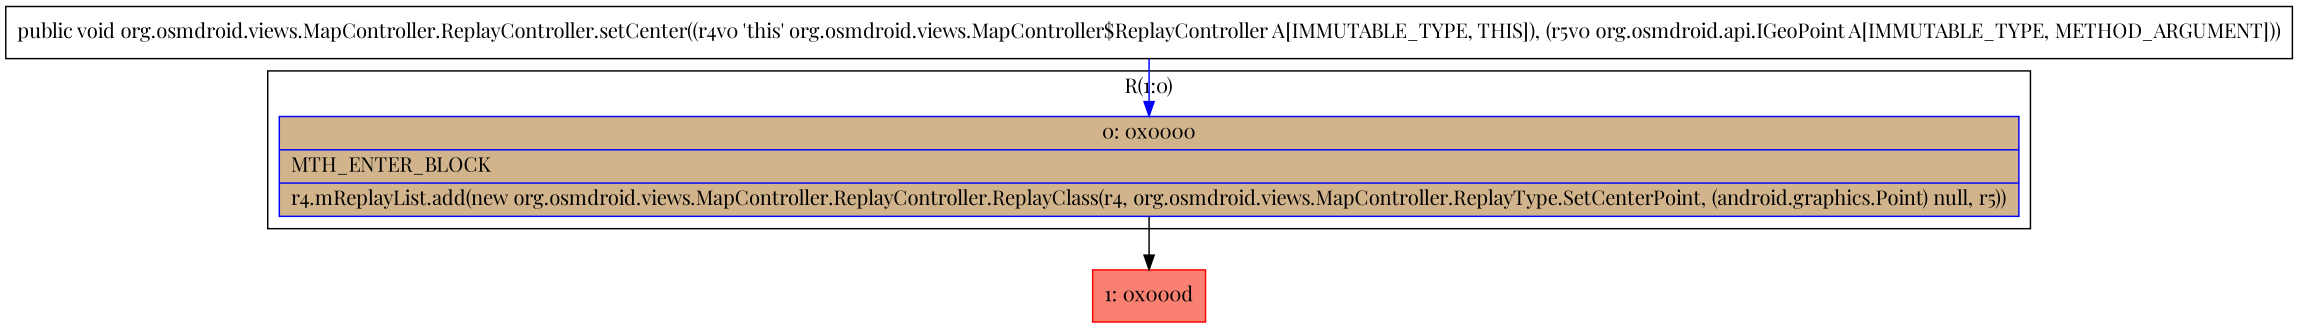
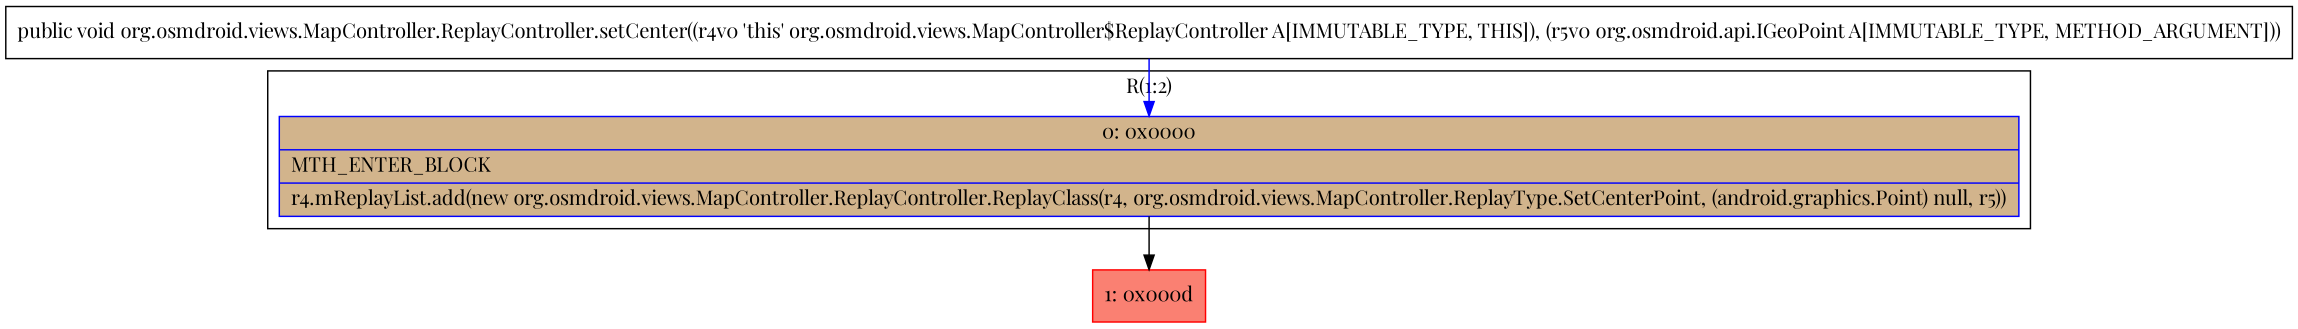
(1149, 88) -> (1149, 88)
